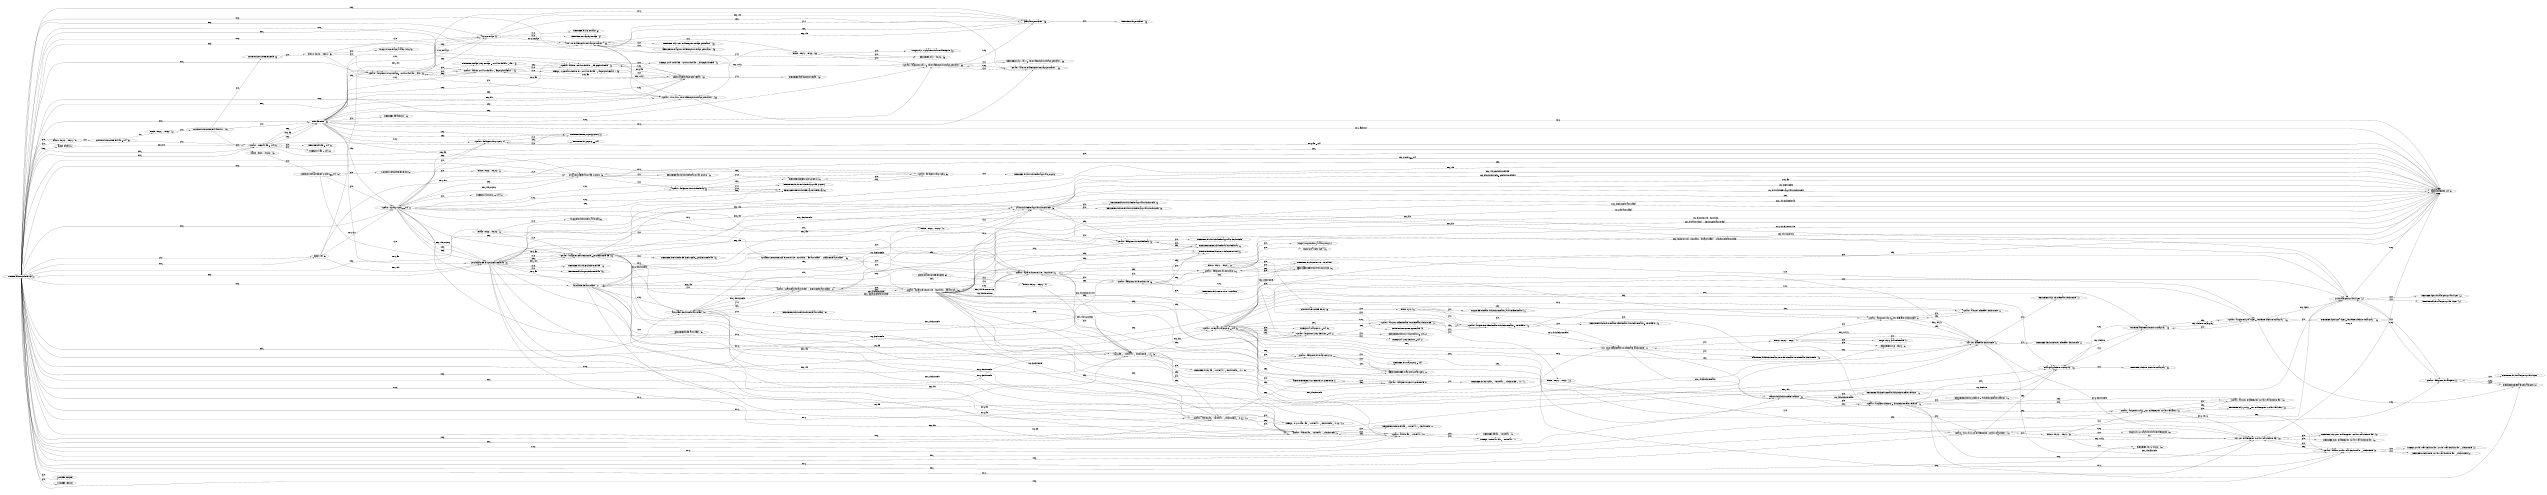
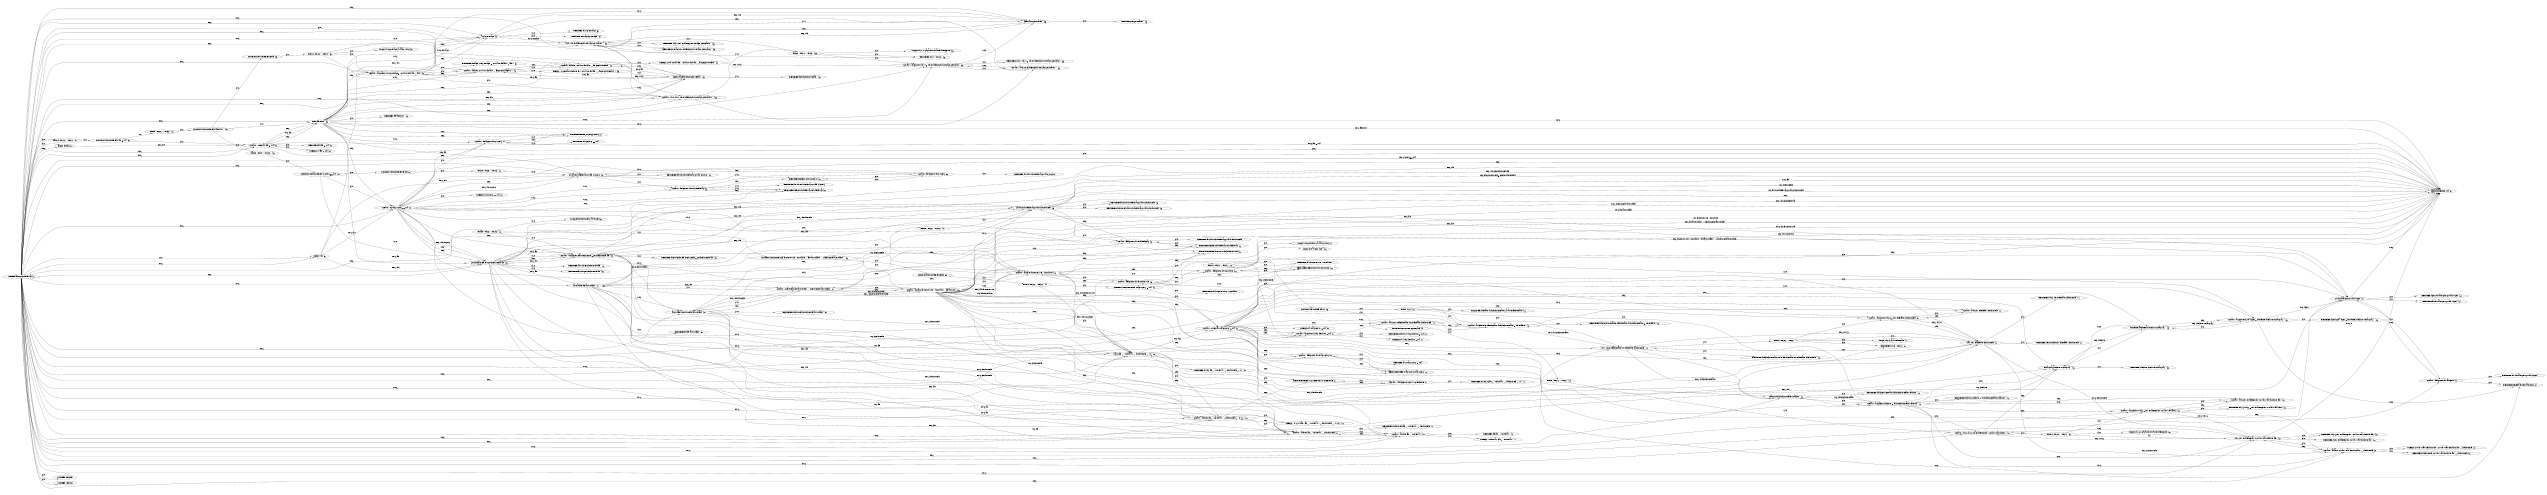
(320, 28) -> (320, 28)
none -> (1134, 288)
(2487, 381) -> none
(2149, 447) -> none
